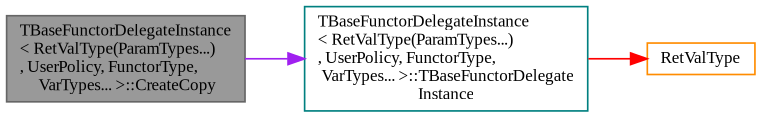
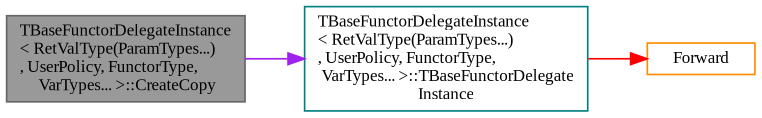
(701, 59) -> (701, 59)
